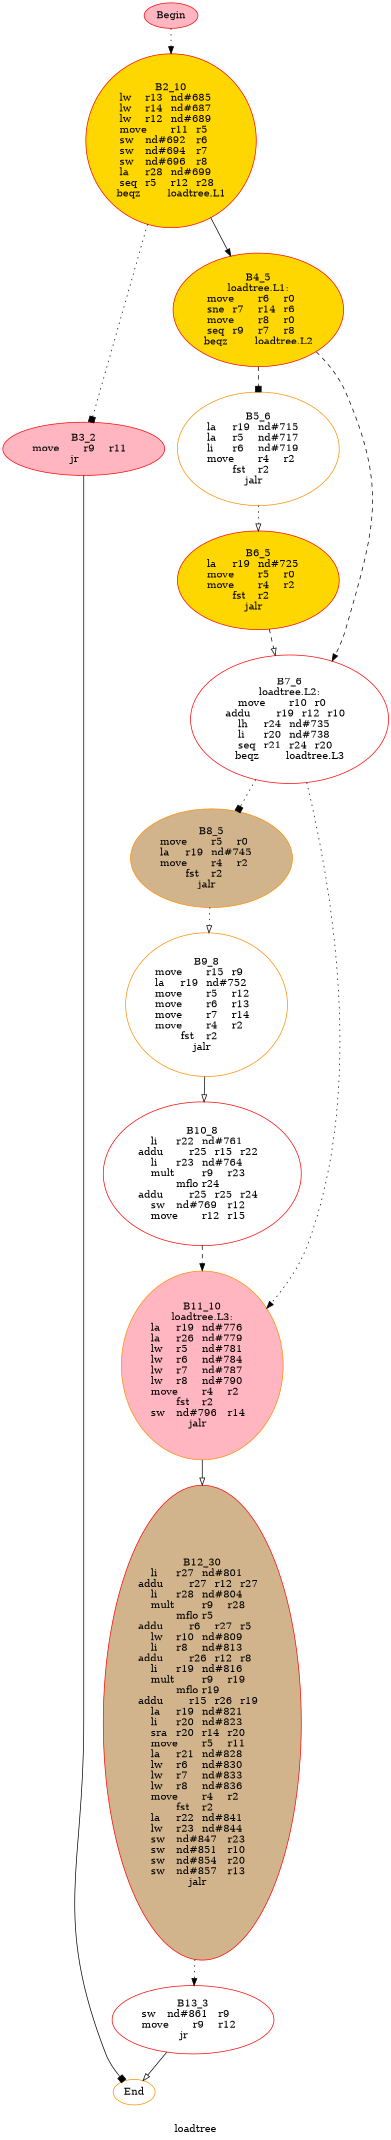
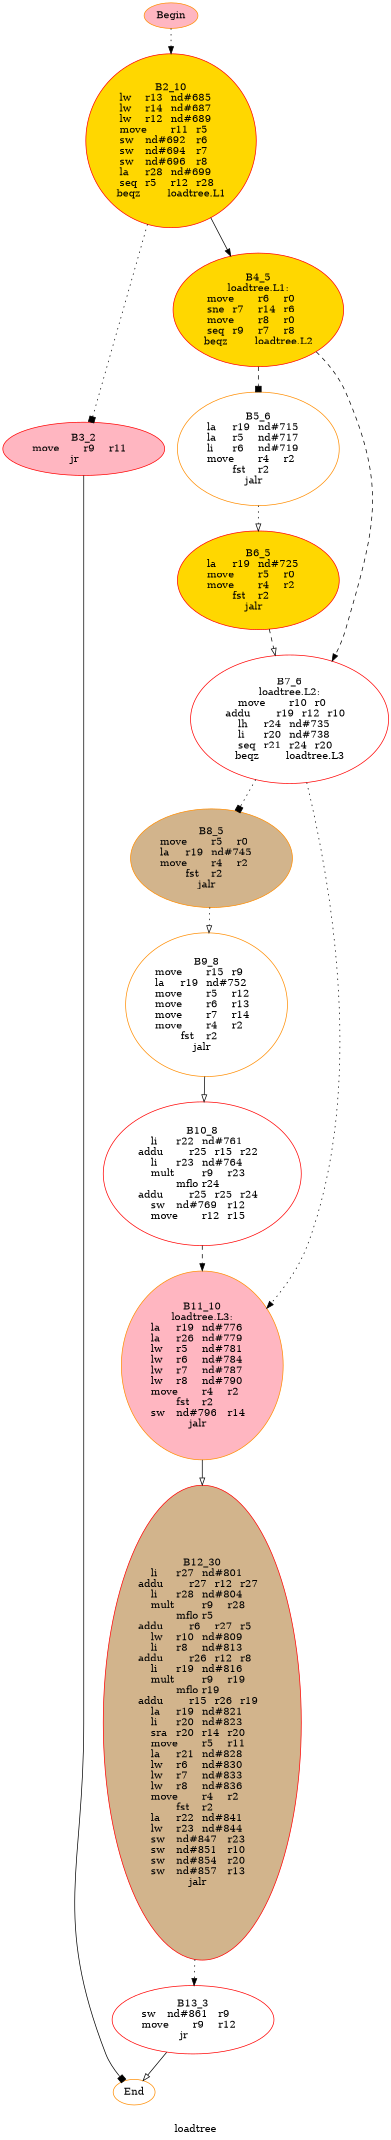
(171, 16) -> (171, 16)
